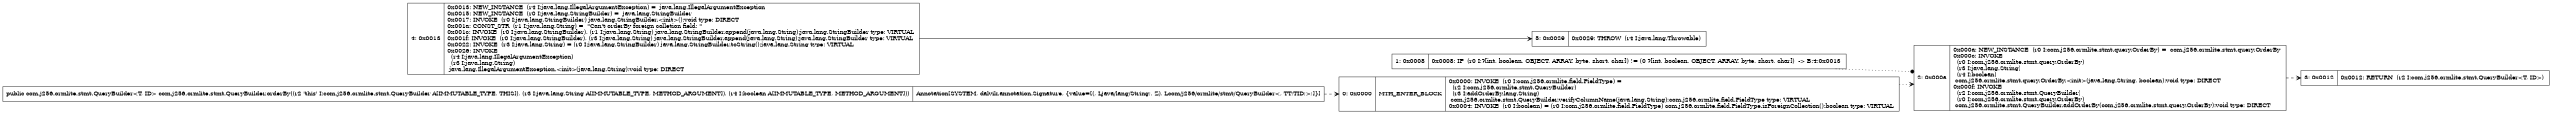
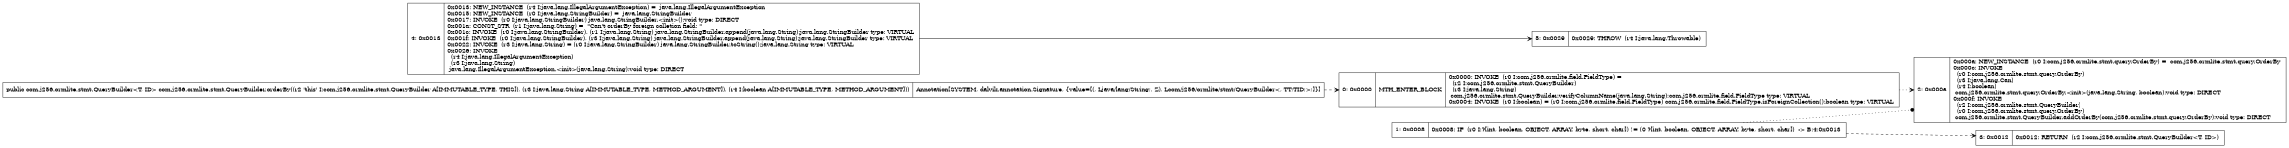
(1987, 68) -> (1984, 80)
(2291, 78) -> (1909, 135)
(1494, 94) -> (1483, 90)
